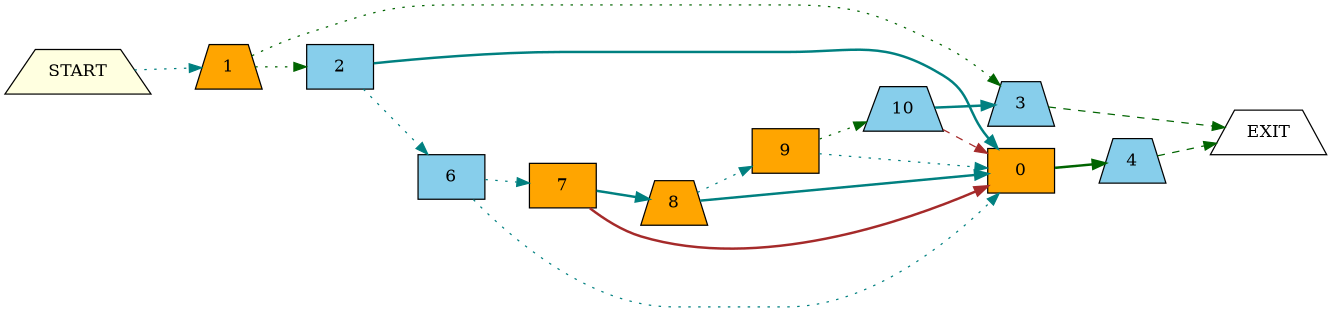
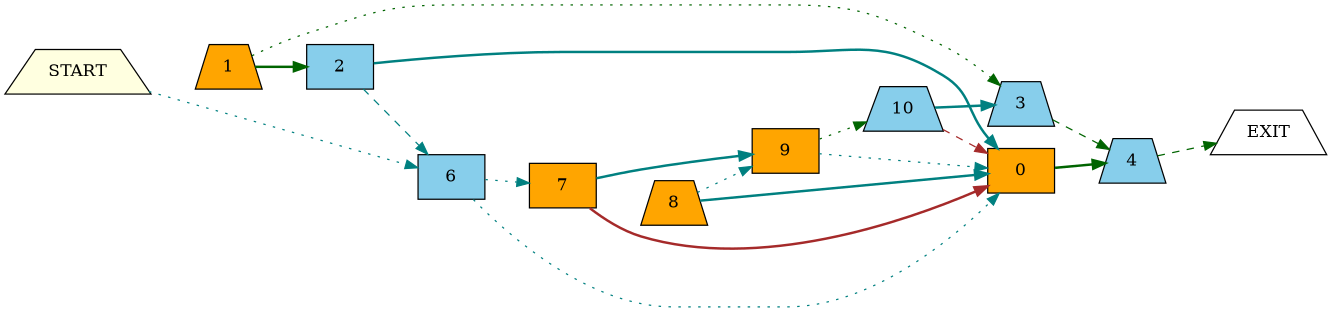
(274, 67) -> (274, 67)
(162, 69) -> (277, 128)
(391, 117) -> (391, 117)
(1131, 117) -> (1076, 132)
(616, 194) -> (668, 165)
